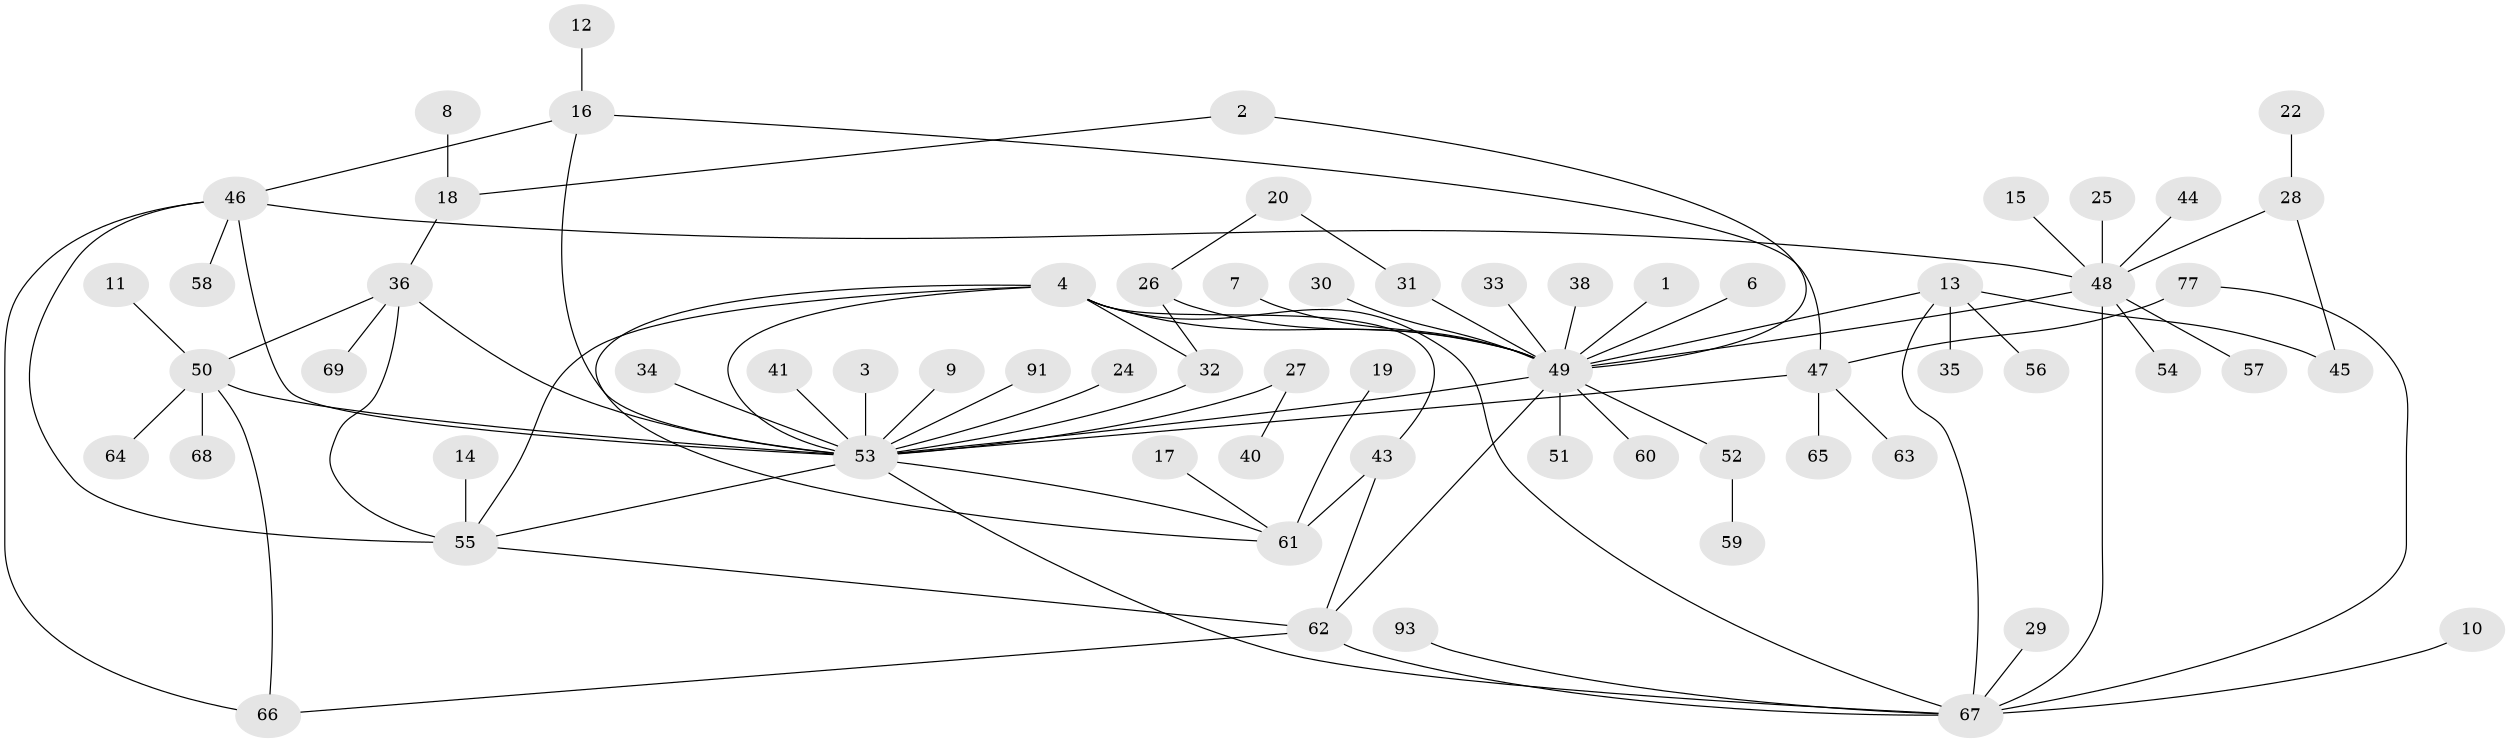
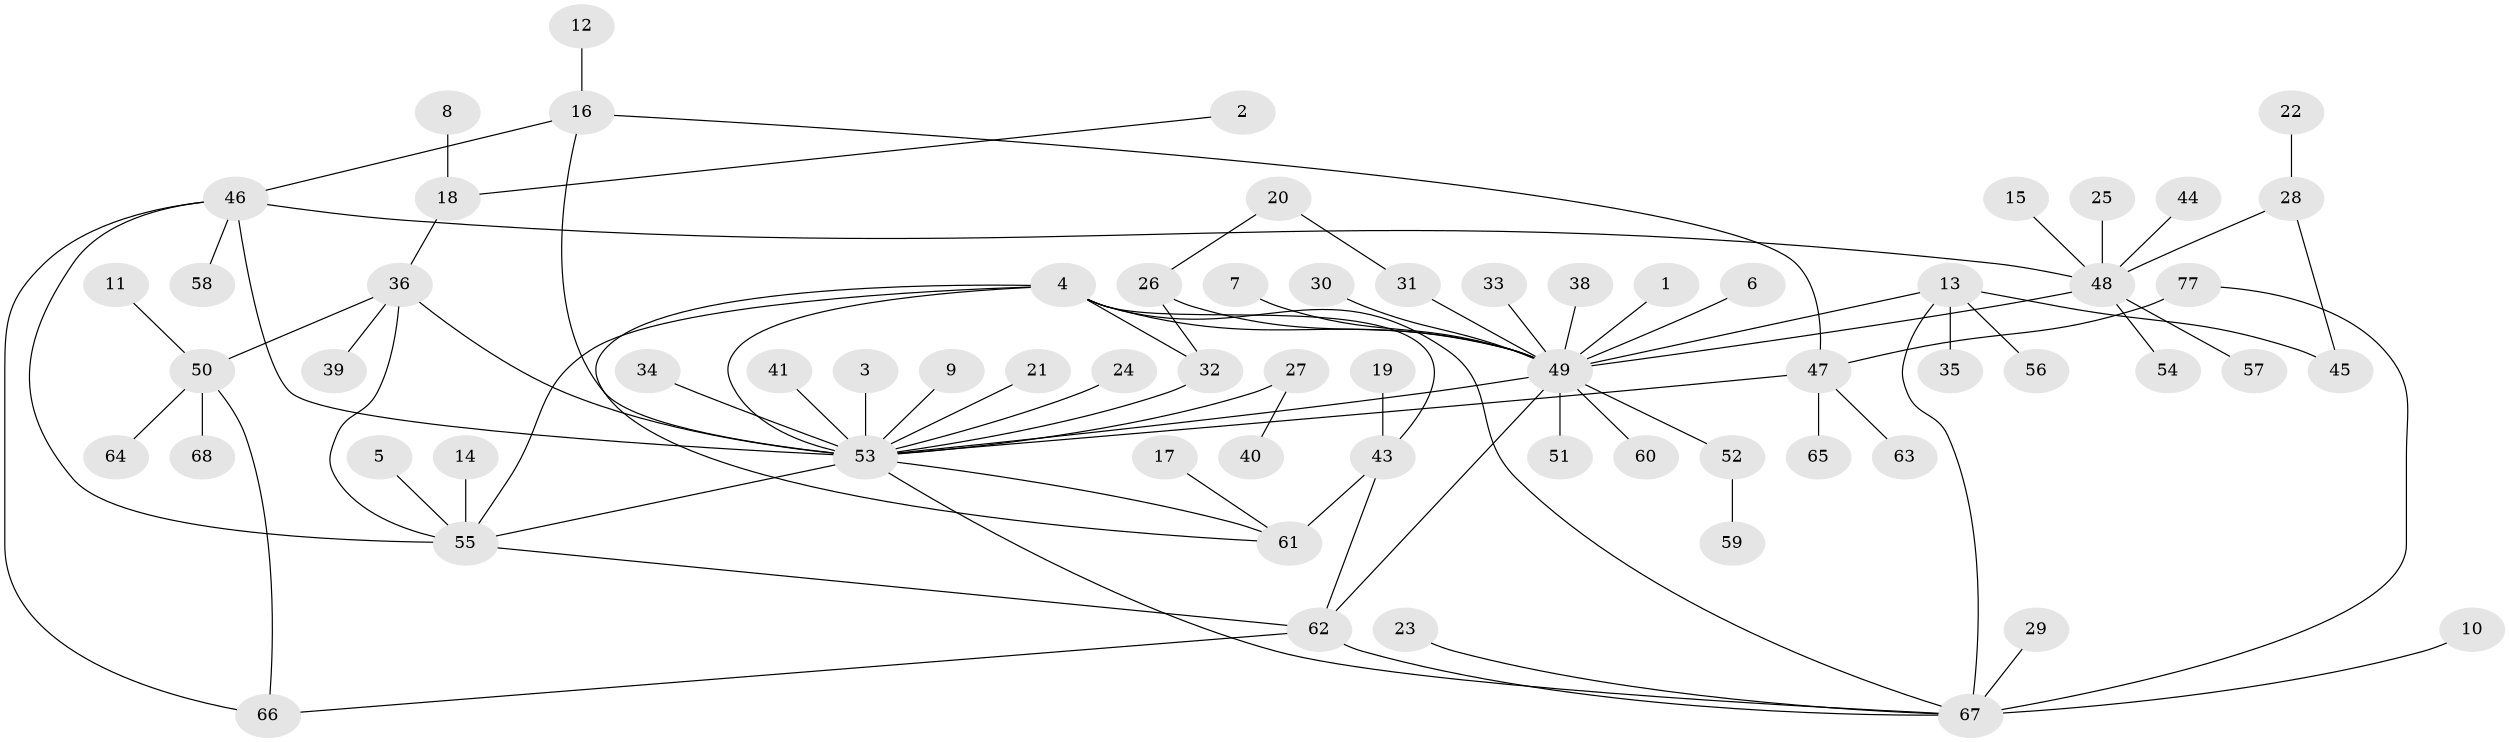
(1674, 197) -> none
(334, 371) -> (334, 371)
(1038, 371) -> (1038, 371)
(529, 430) -> none
(1330, 455) -> (1383, 420)
none -> (380, 457)
(2102, 531) -> none
(1406, 630) -> (1406, 630)
